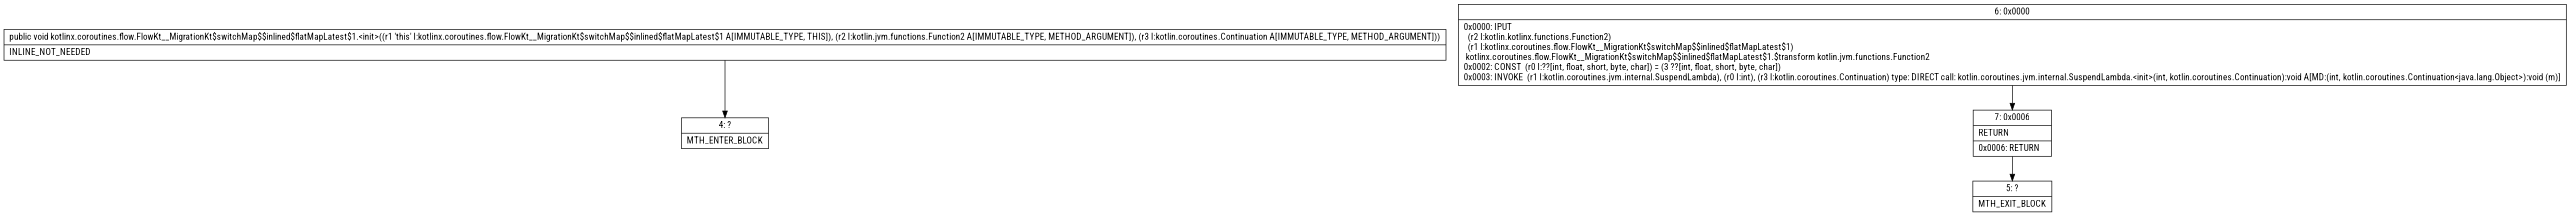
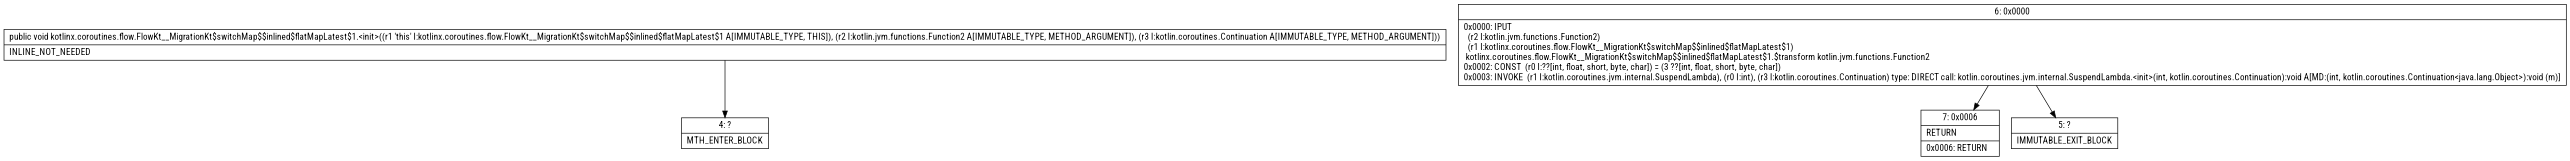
(1538, 37) -> (1532, 37)
(2012, 165) -> (2044, 99)
(2012, 204) -> (2065, 141)
